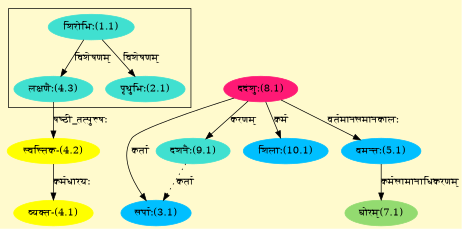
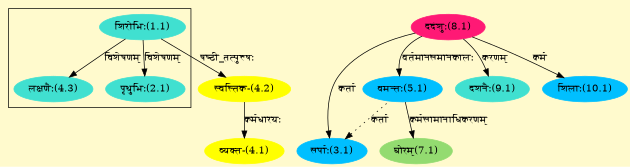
(53, 116) -> (186, 54)
(176, 179) -> (370, 118)
